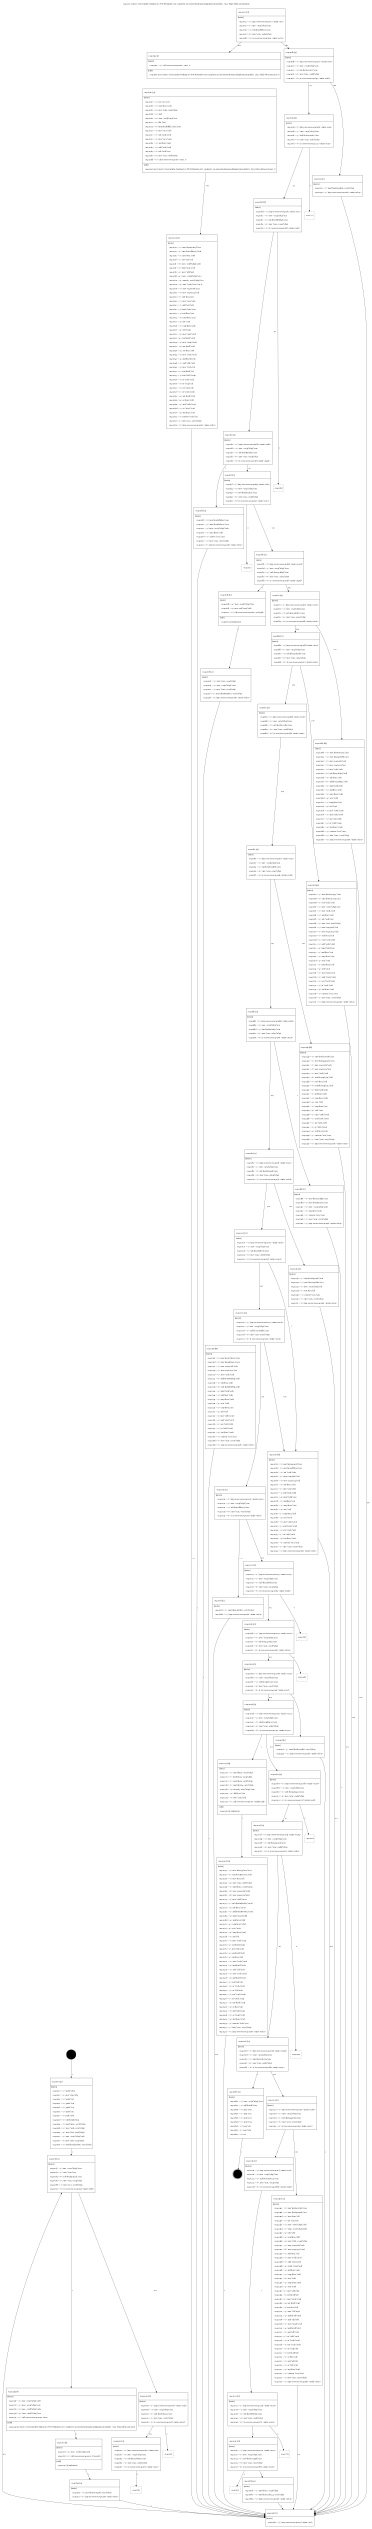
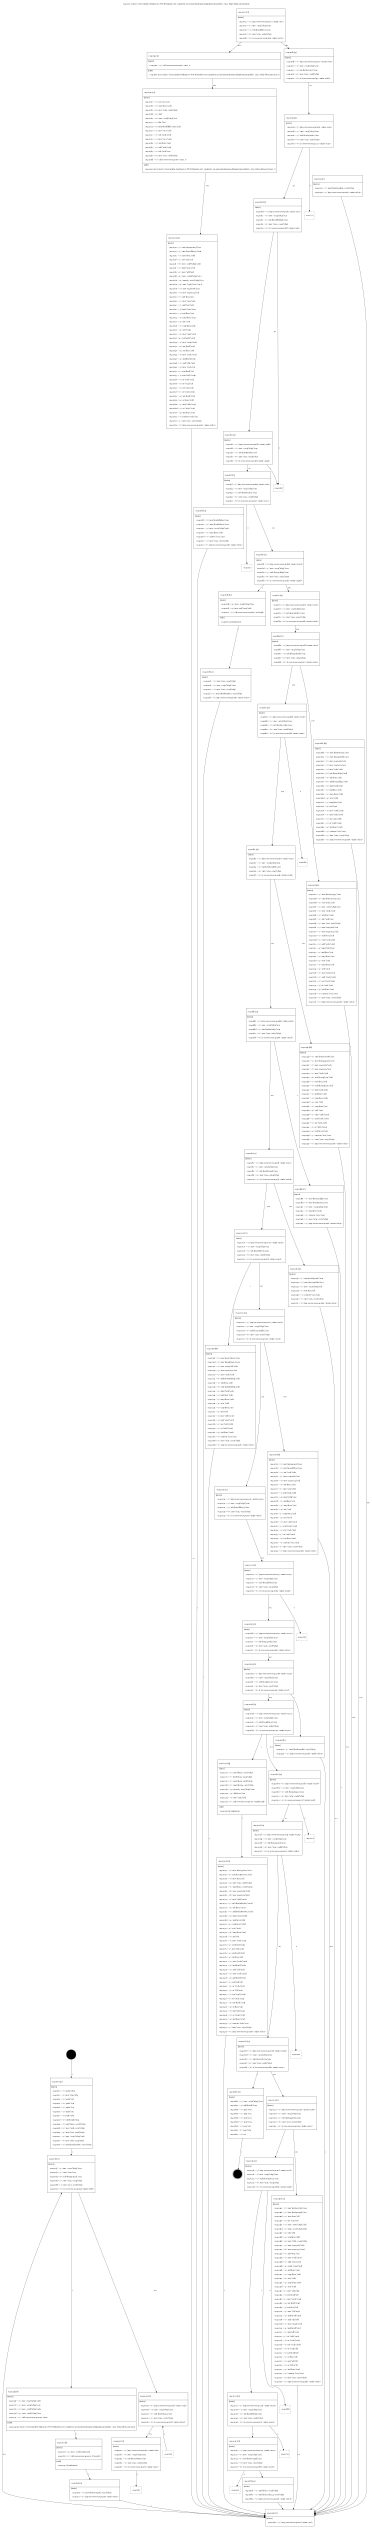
none -> (213, 83)
(343, 127) -> none
(218, 484) -> (273, 473)
(336, 680) -> none
none -> (303, 862)
(293, 1354) -> (235, 1302)
(238, 1608) -> none
(302, 1677) -> none
none -> (285, 2409)
(166, 2437) -> (164, 2439)
